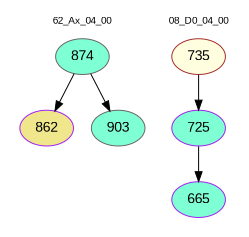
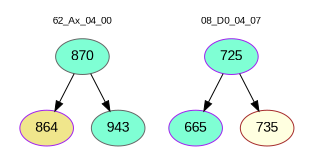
(199, 21) -> (231, 21)
(82, 57) -> (82, 57)
(199, 87) -> (247, 88)
(47, 128) -> (47, 128)
(118, 128) -> (118, 128)
